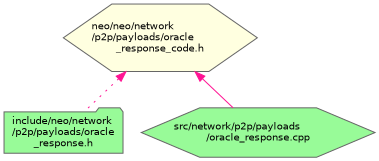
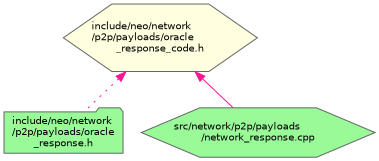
(160, 38) -> (160, 38)
(258, 133) -> (258, 133)
